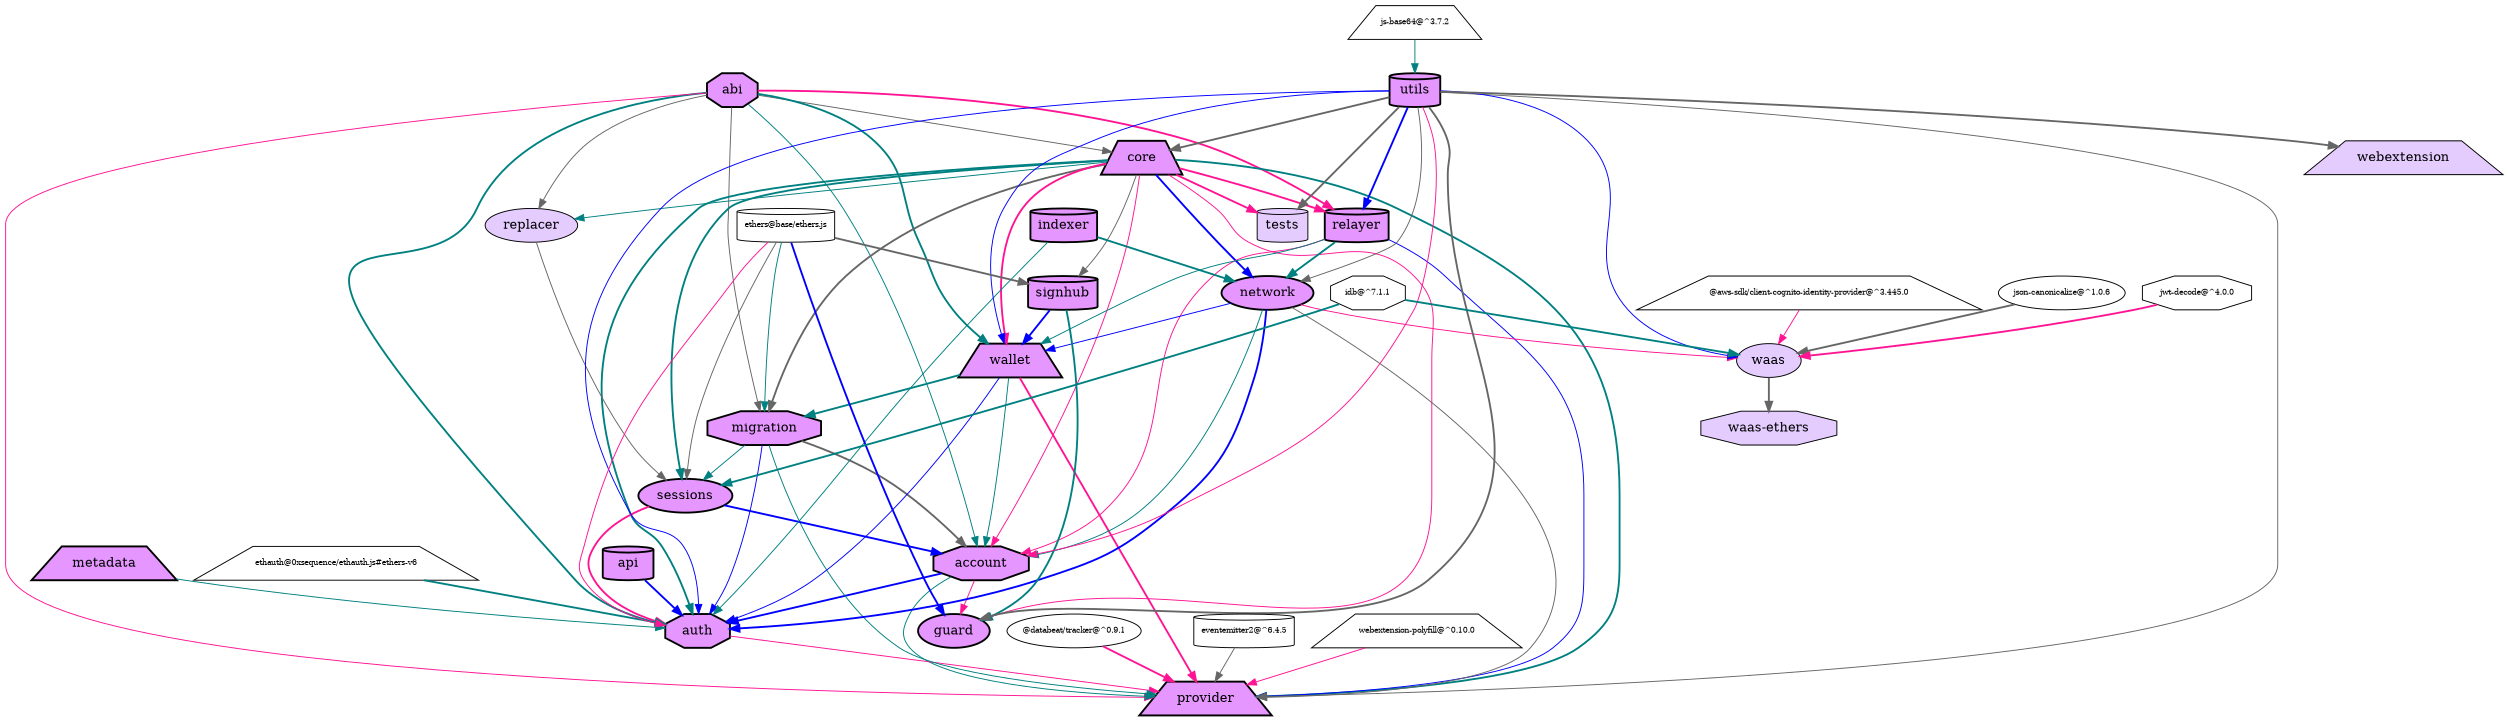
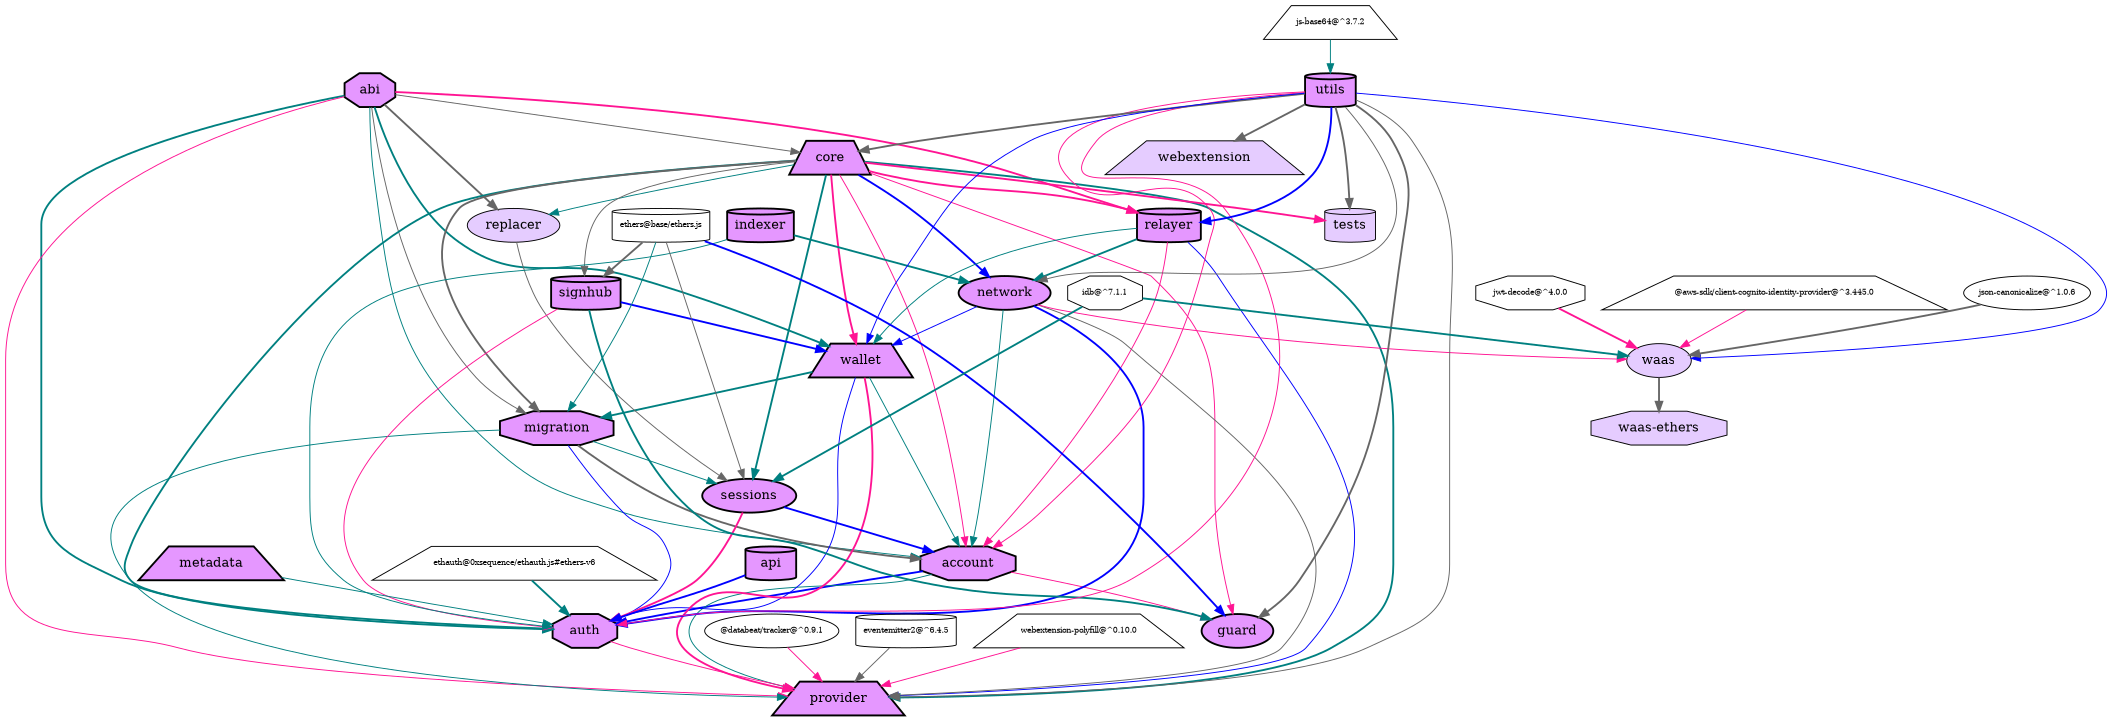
(611, 128) -> (437, 154)
(819, 140) -> (1250, 464)
(630, 424) -> (352, 493)
(1134, 662) -> (801, 661)
